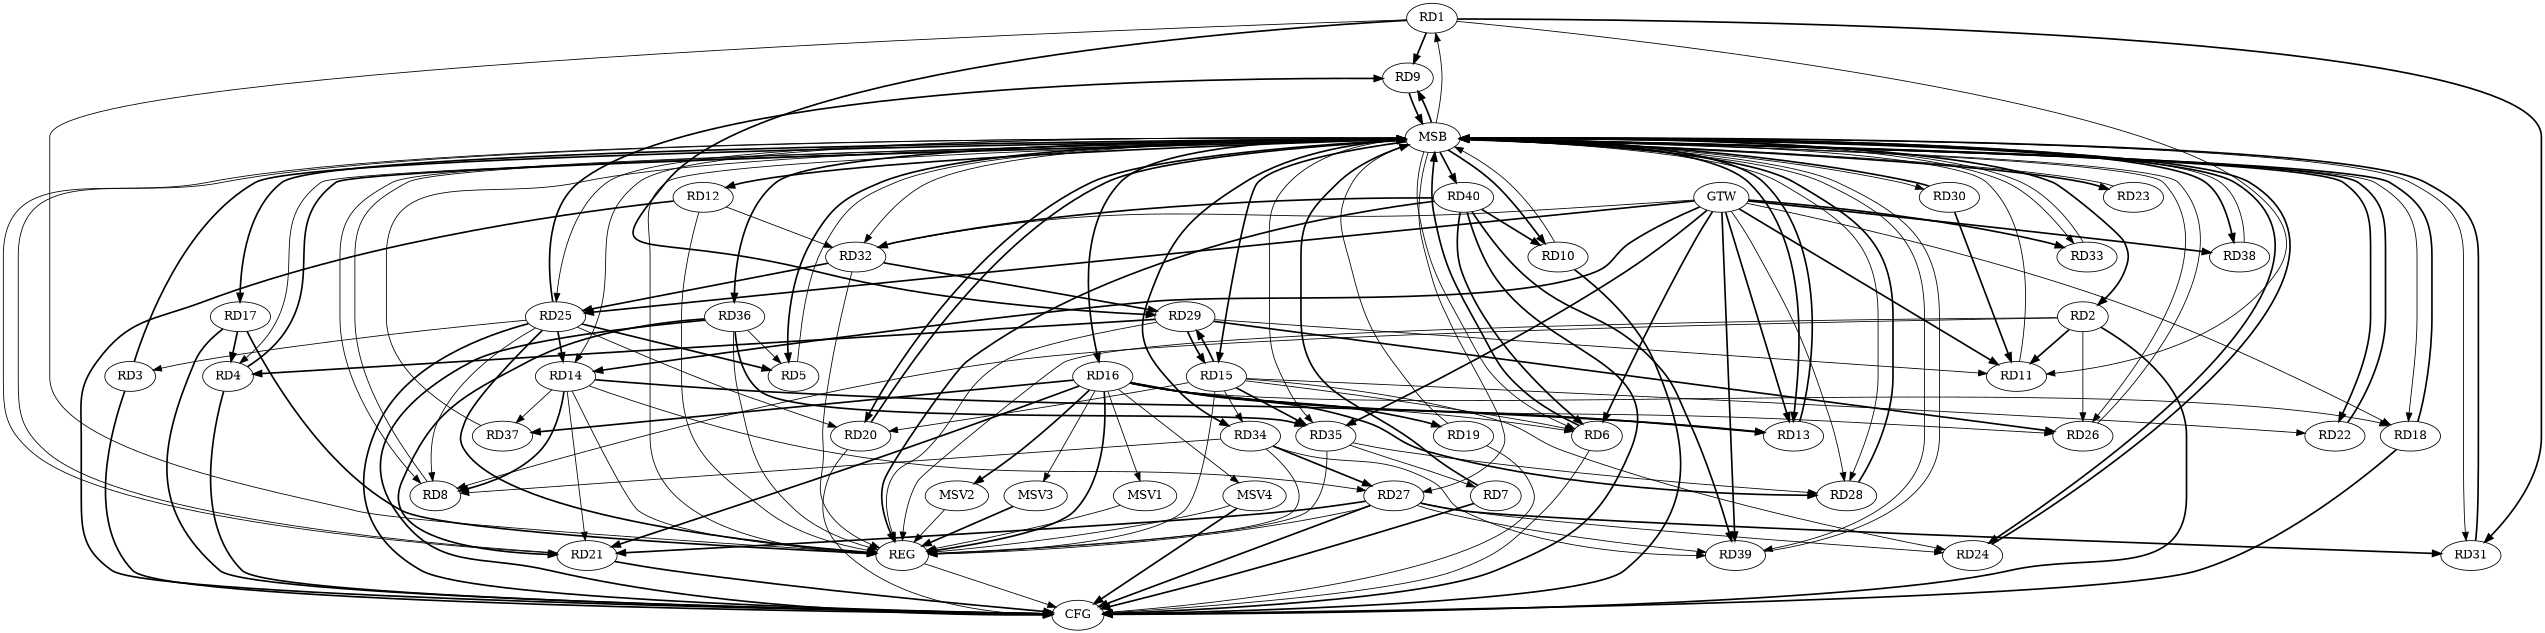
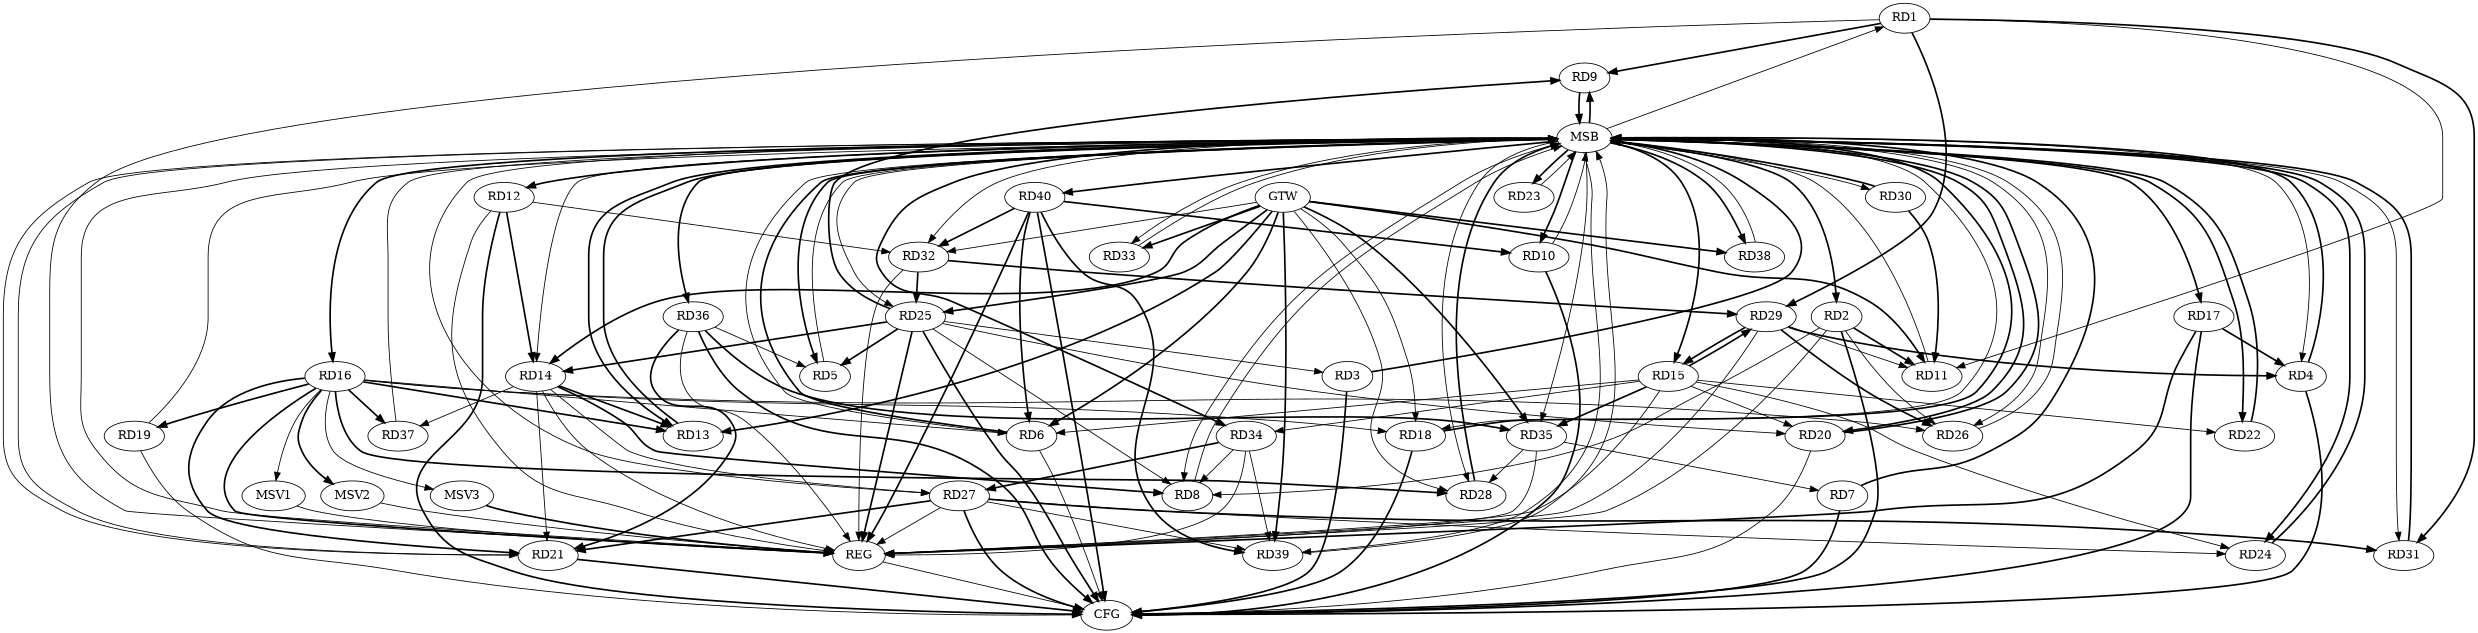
none -> (519, 283)
(1255, 496) -> none
